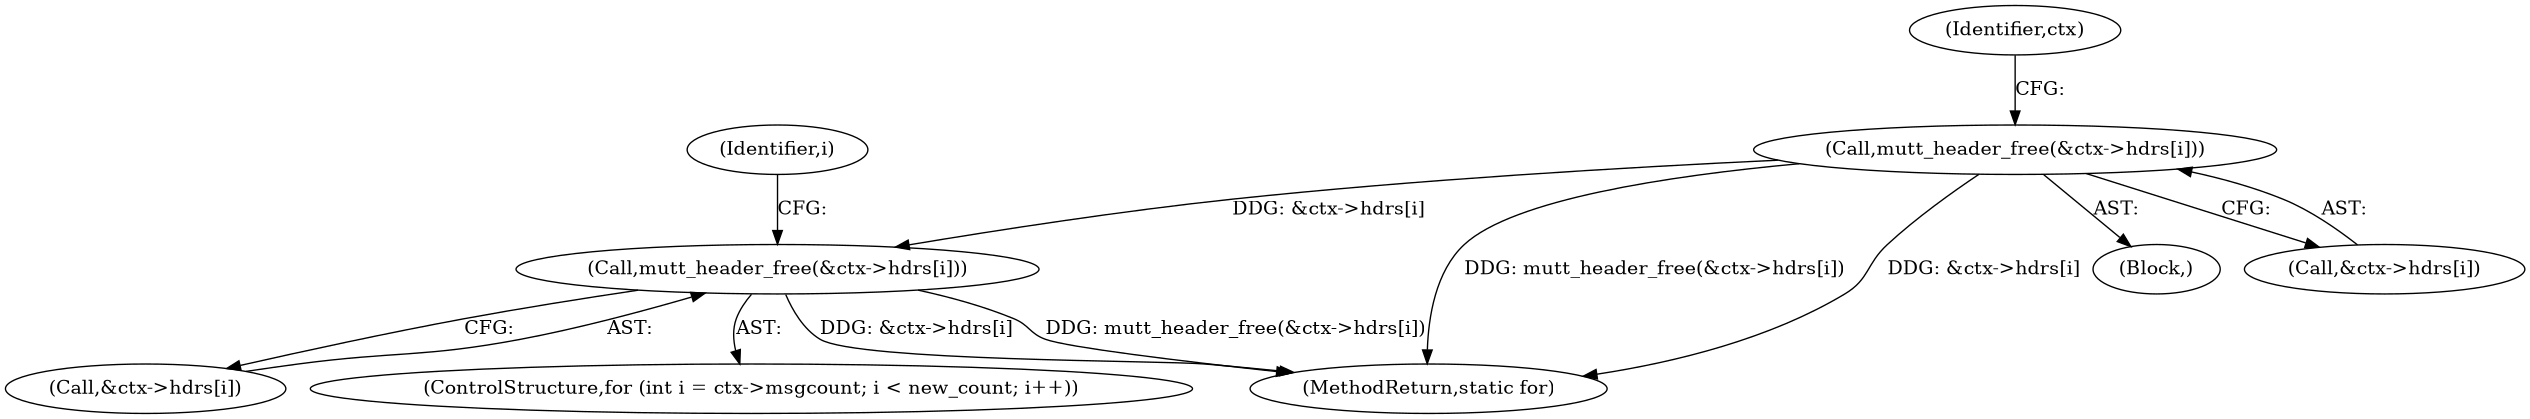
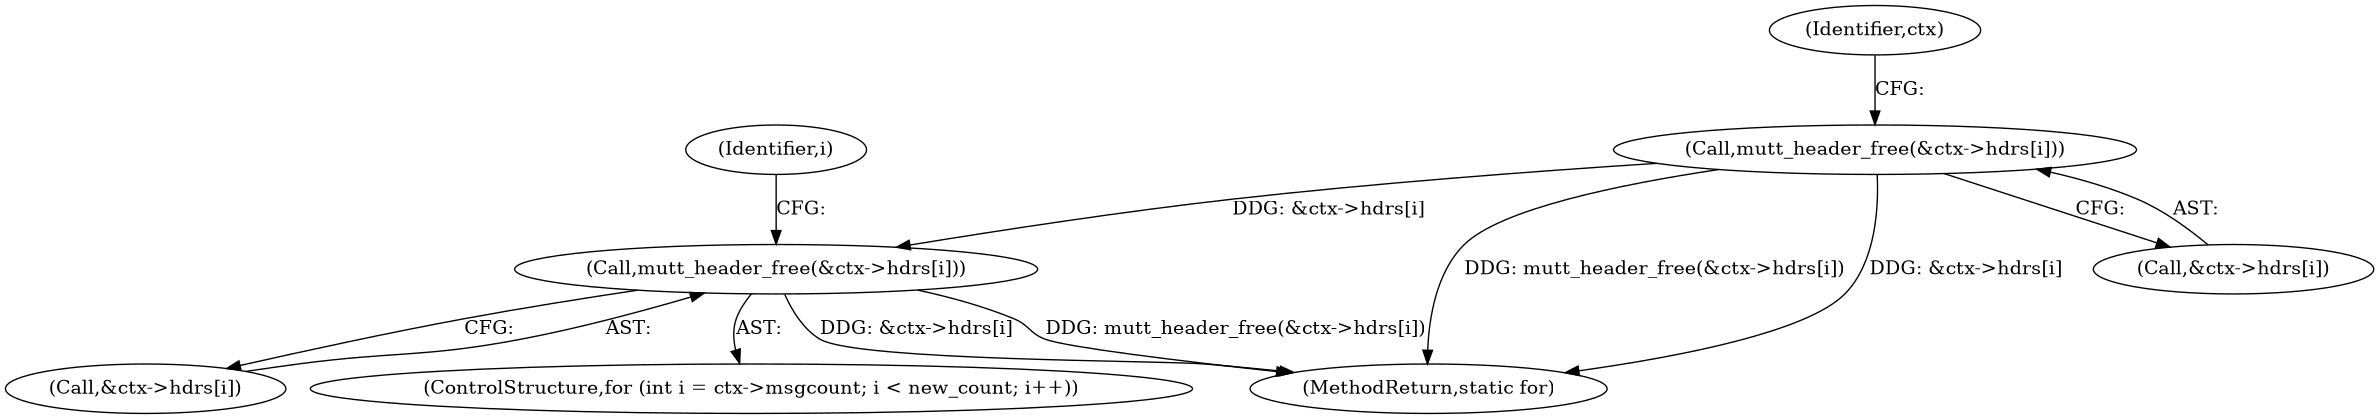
(2157, 269) -> none
